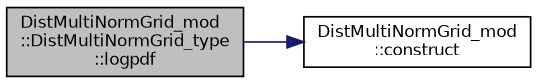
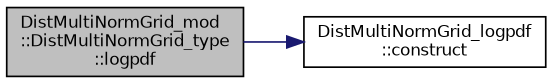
(417, 42) -> (425, 42)
